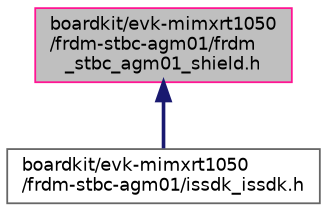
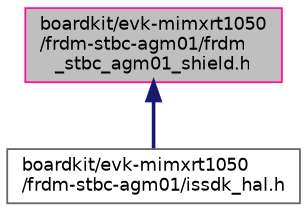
(164, 176) -> (154, 176)
